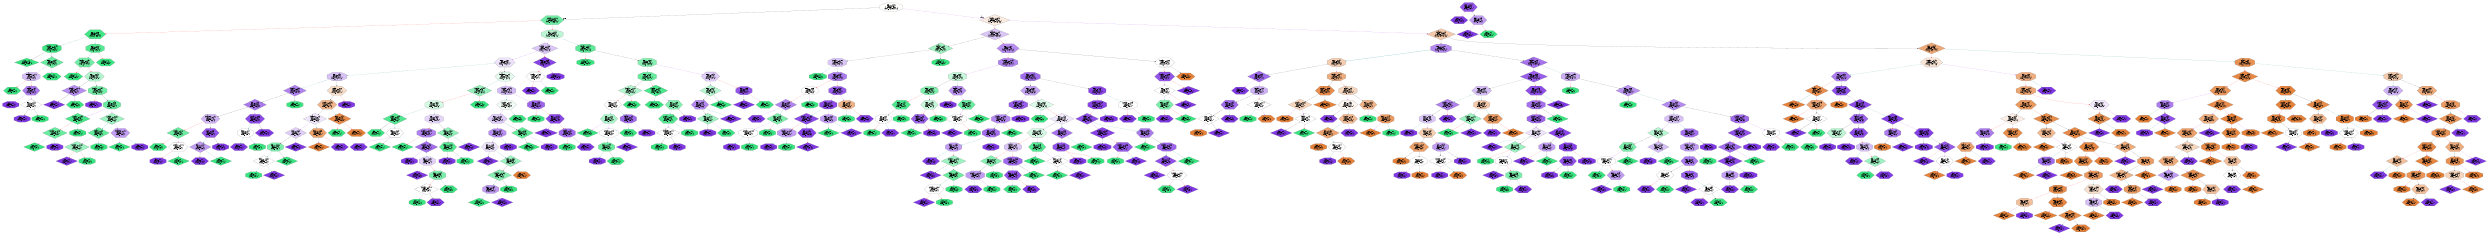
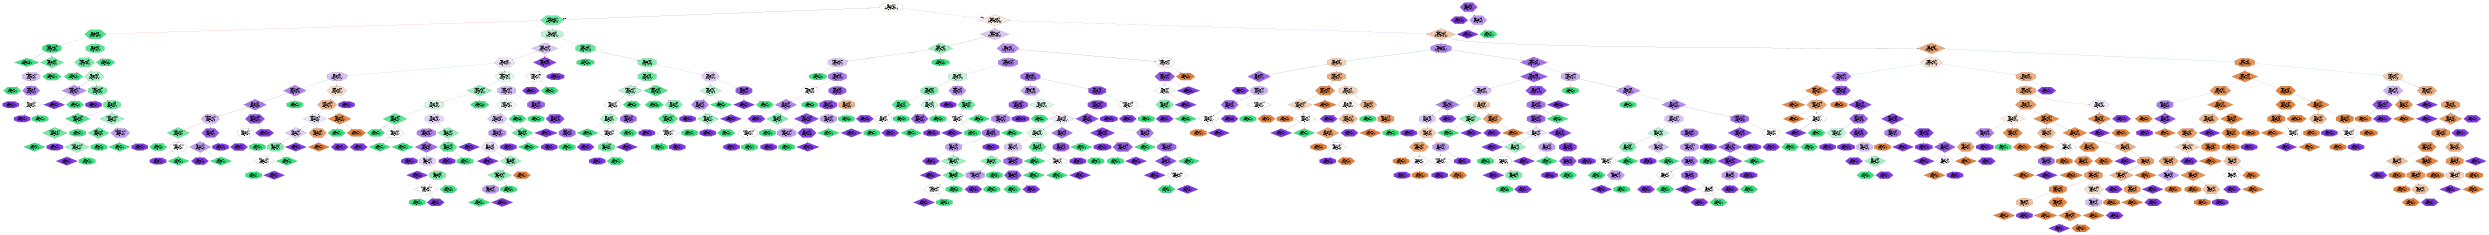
(1030, 91) -> (1030, 91)
